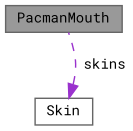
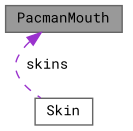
(75, 58) -> (17, 72)
